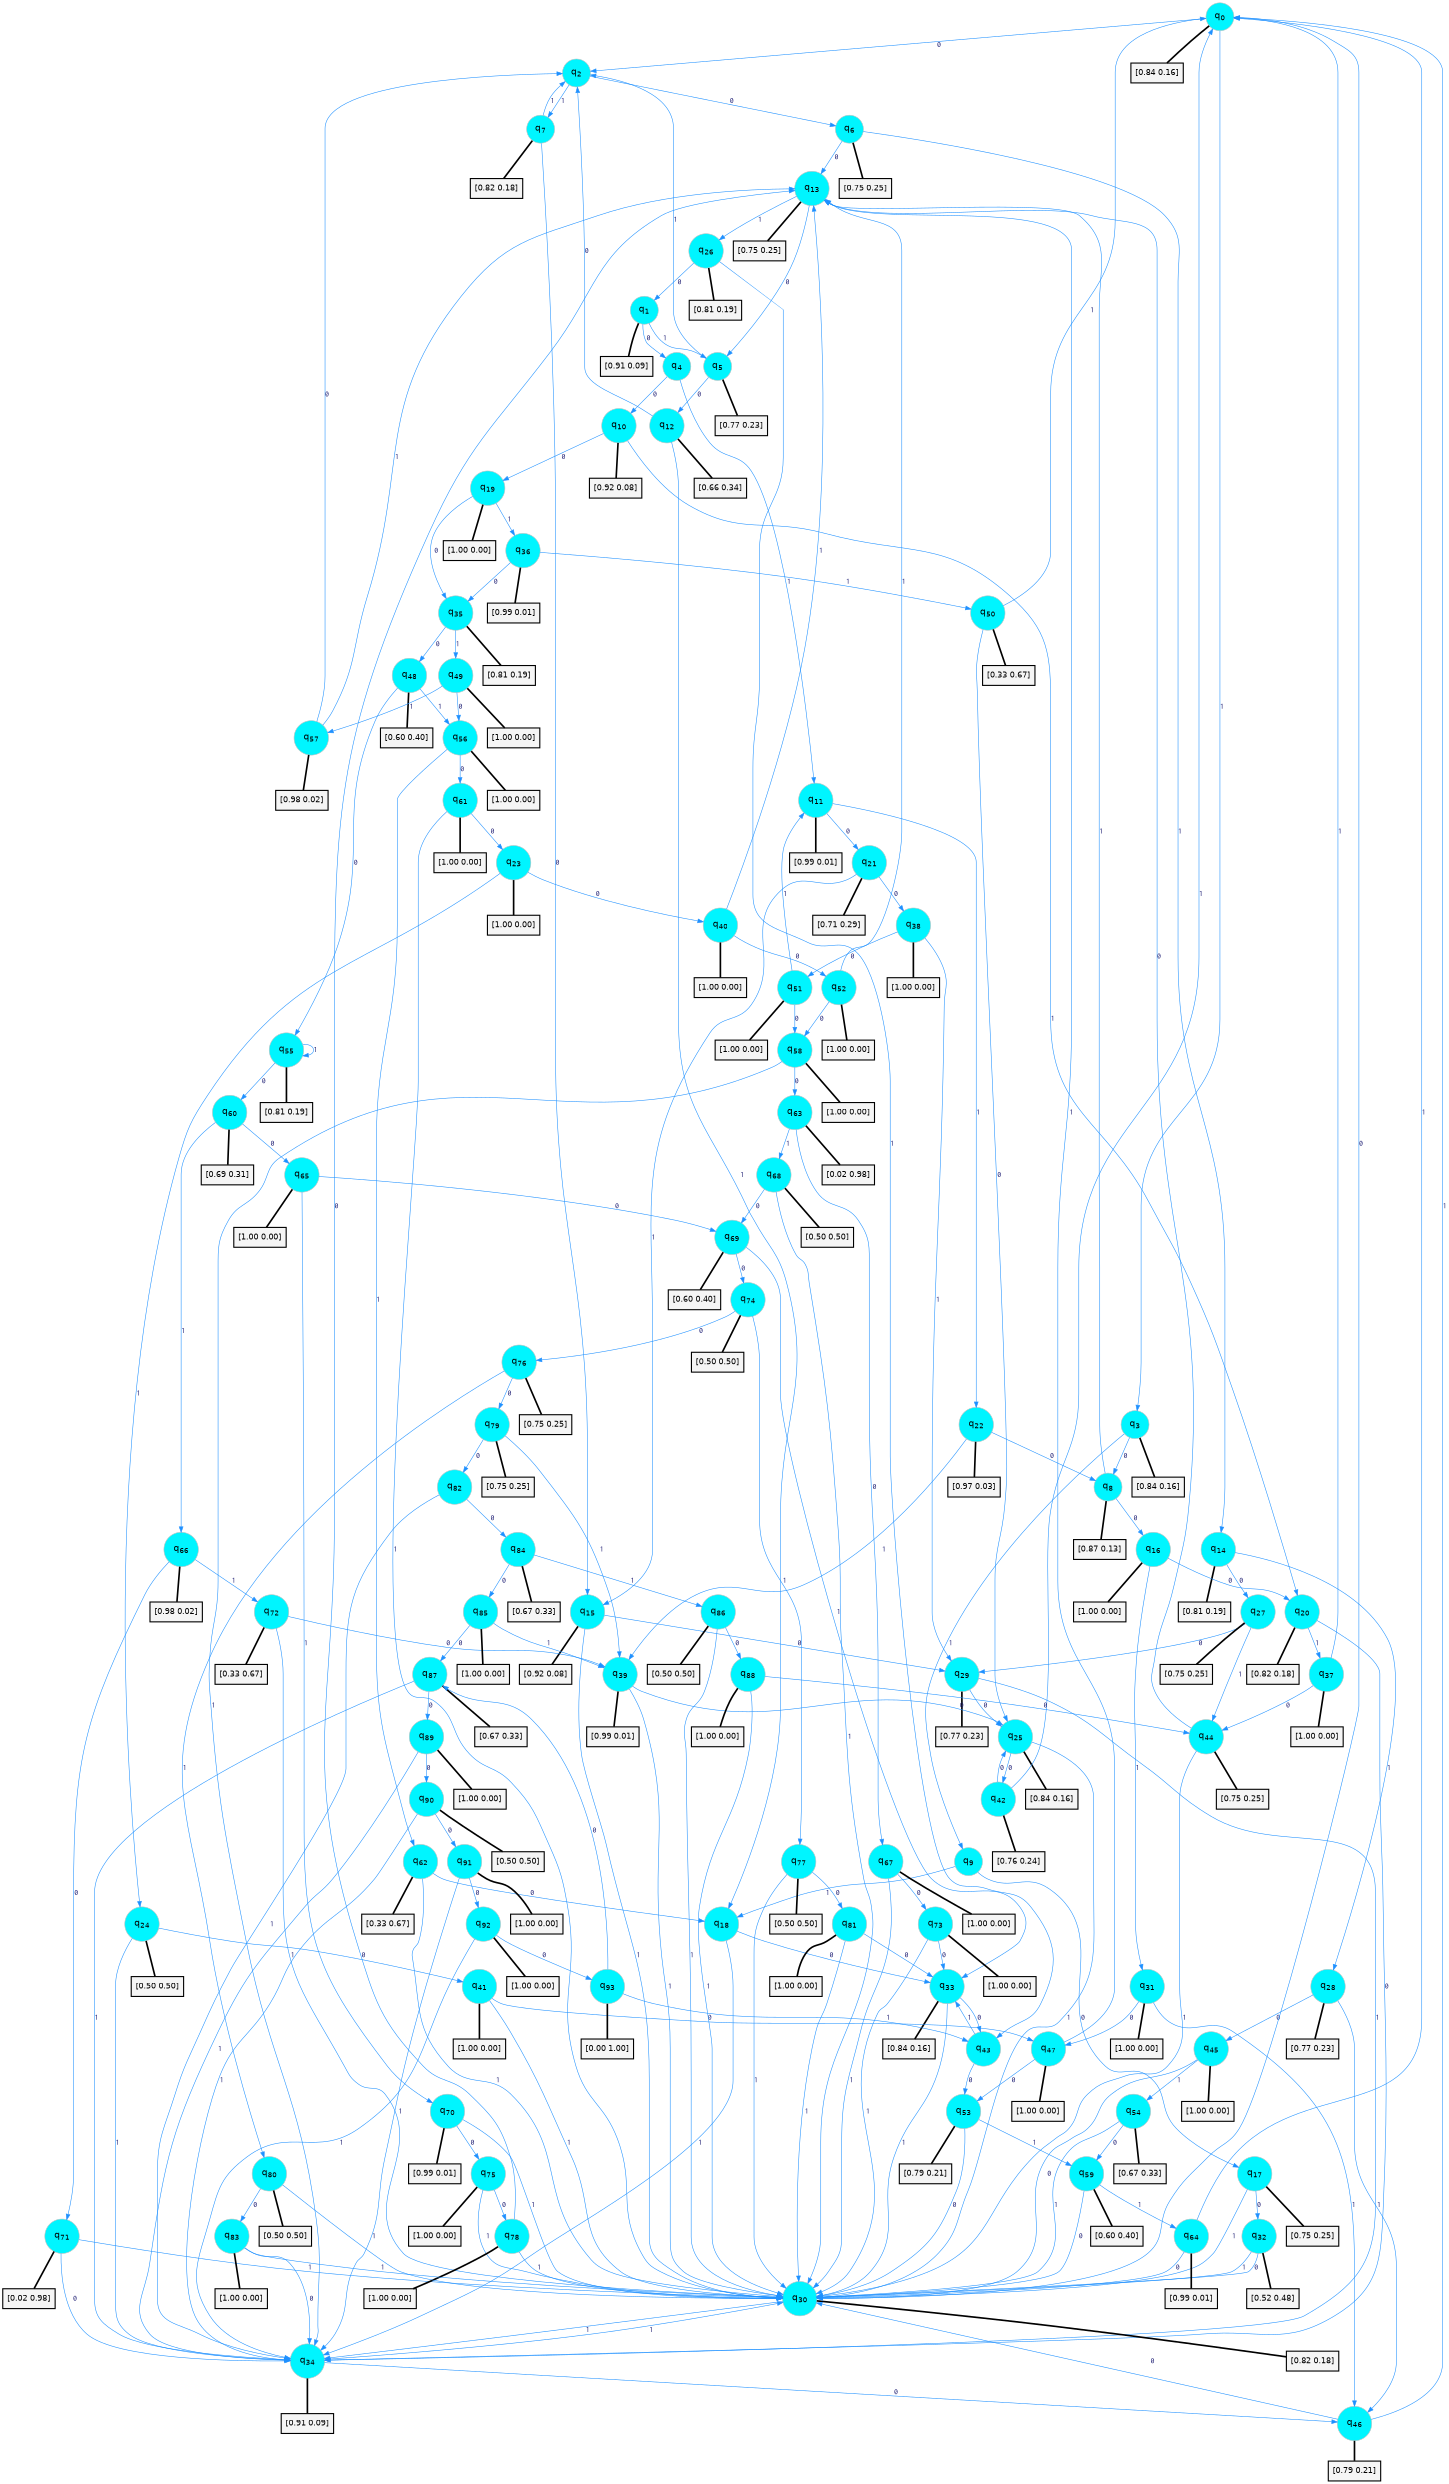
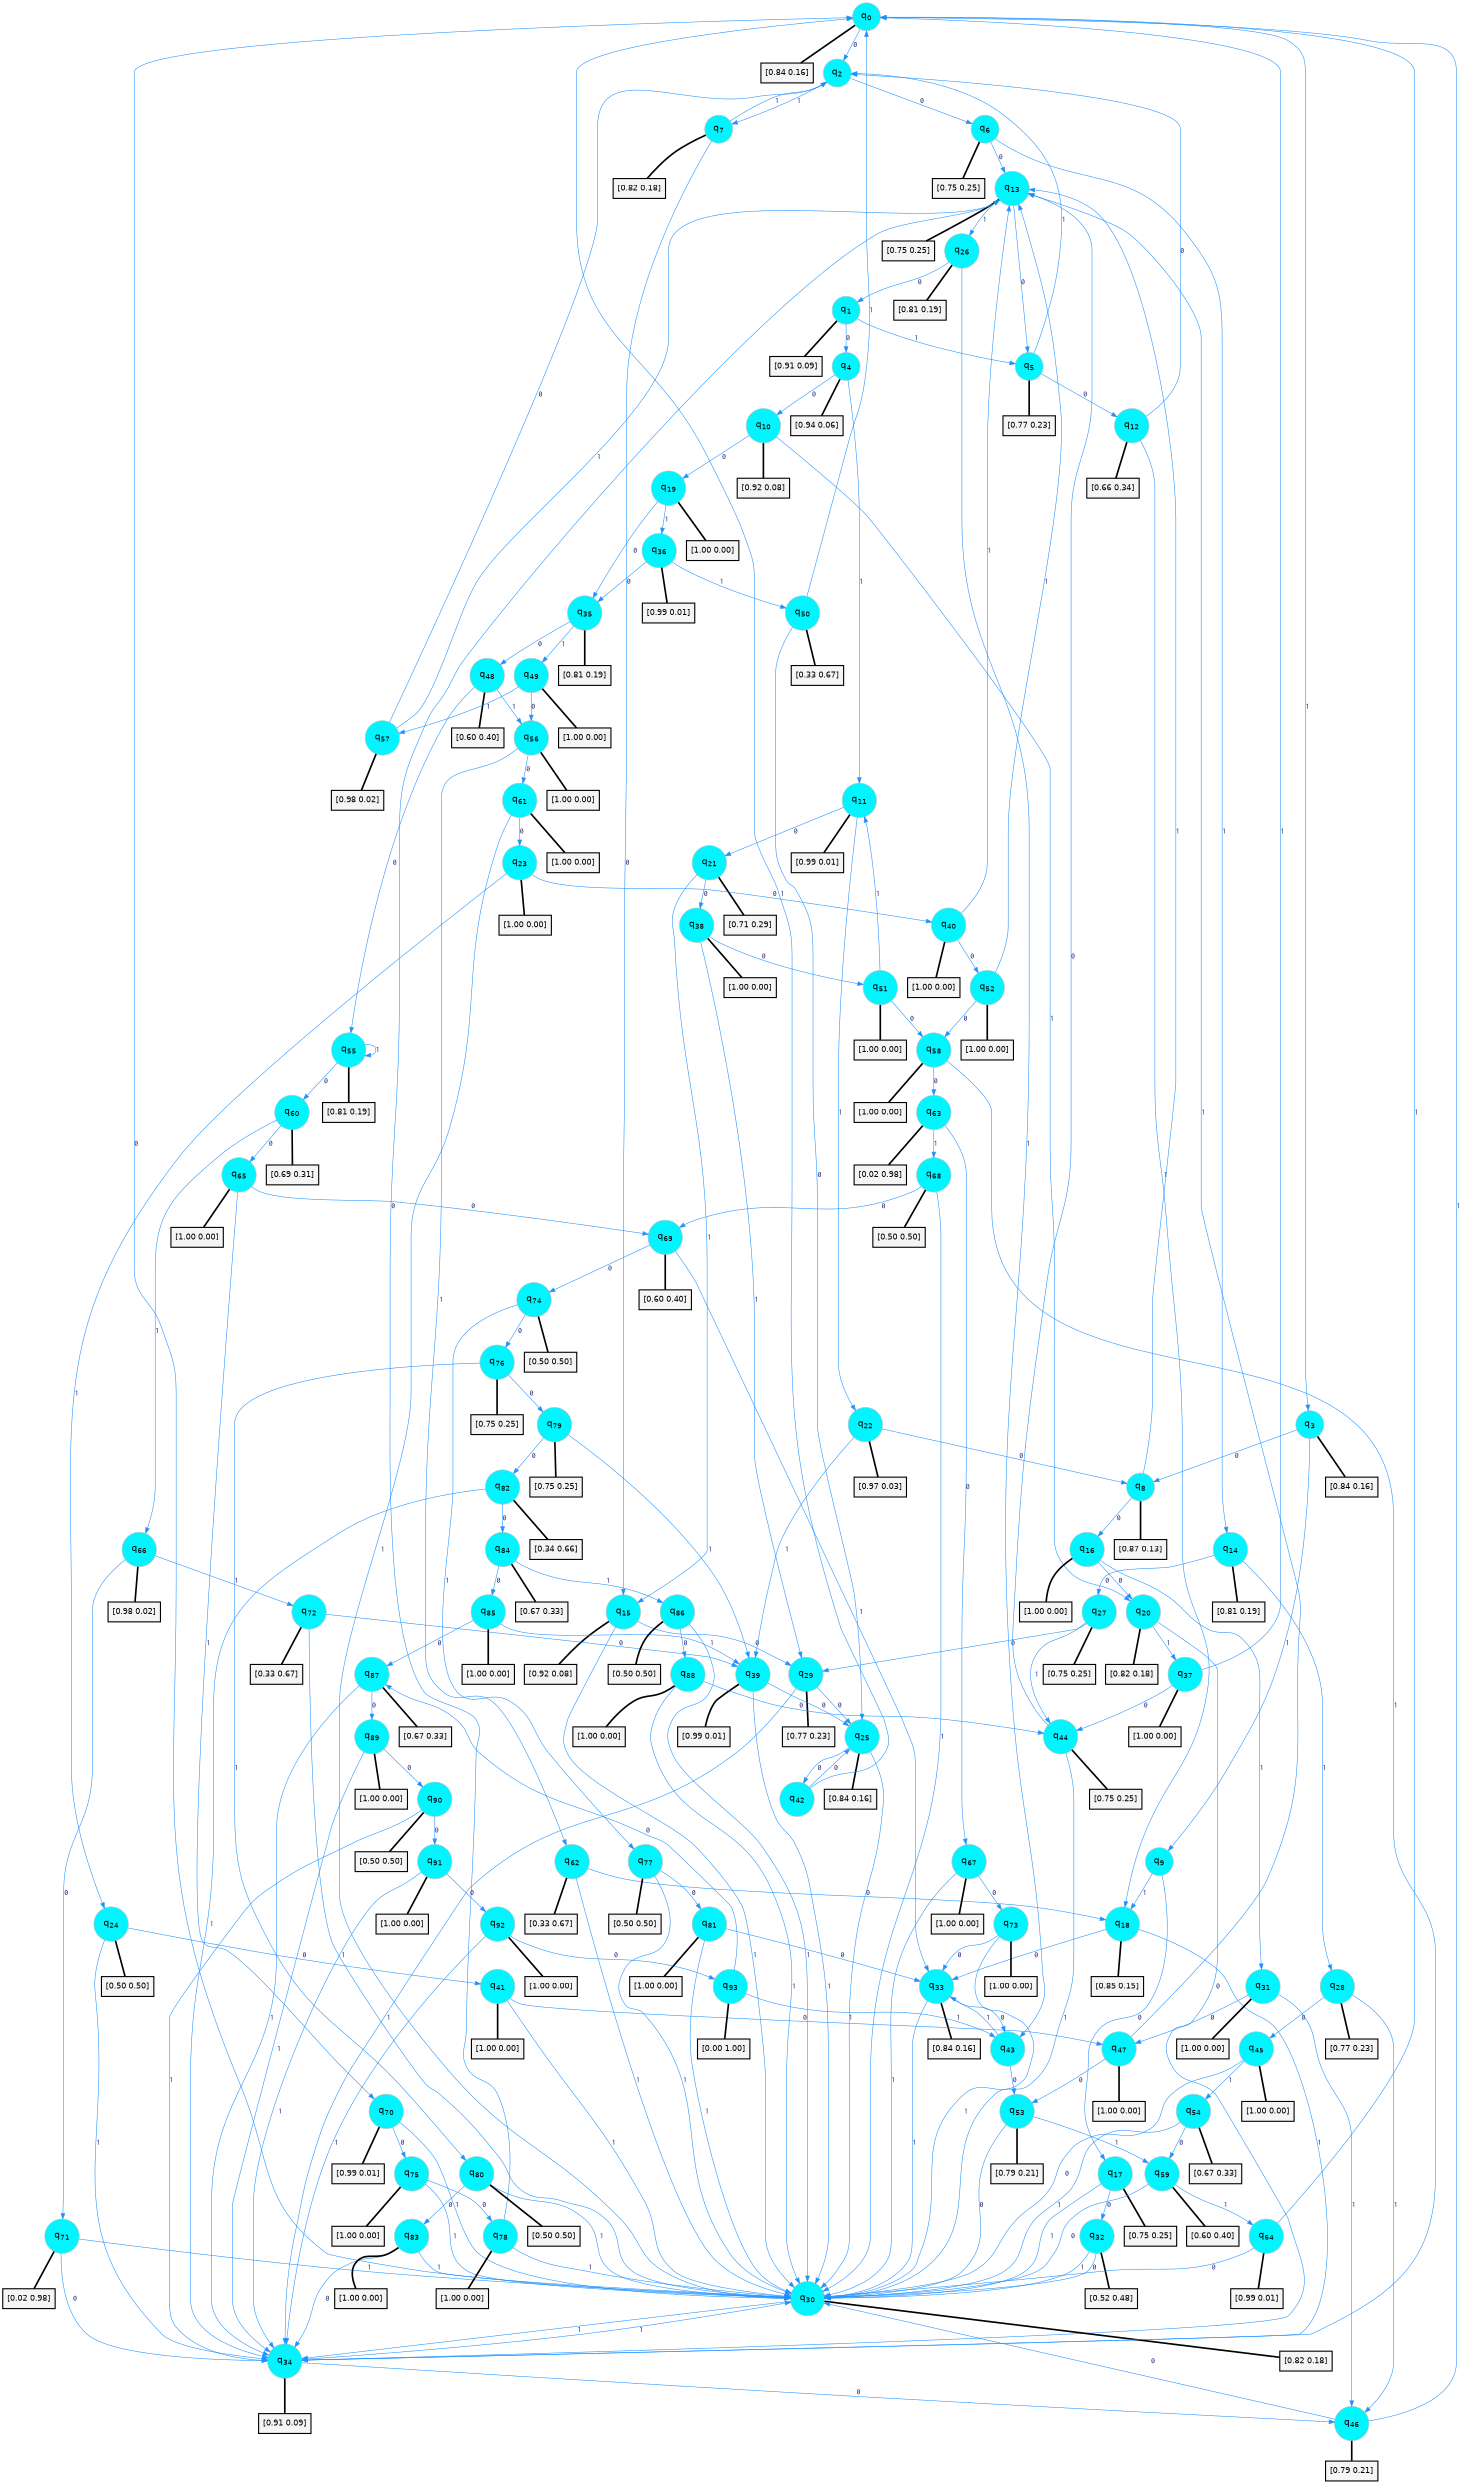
none -> (817, 426)
none -> (556, 1549)
(1019, 1862) -> none
none -> (1117, 1986)
